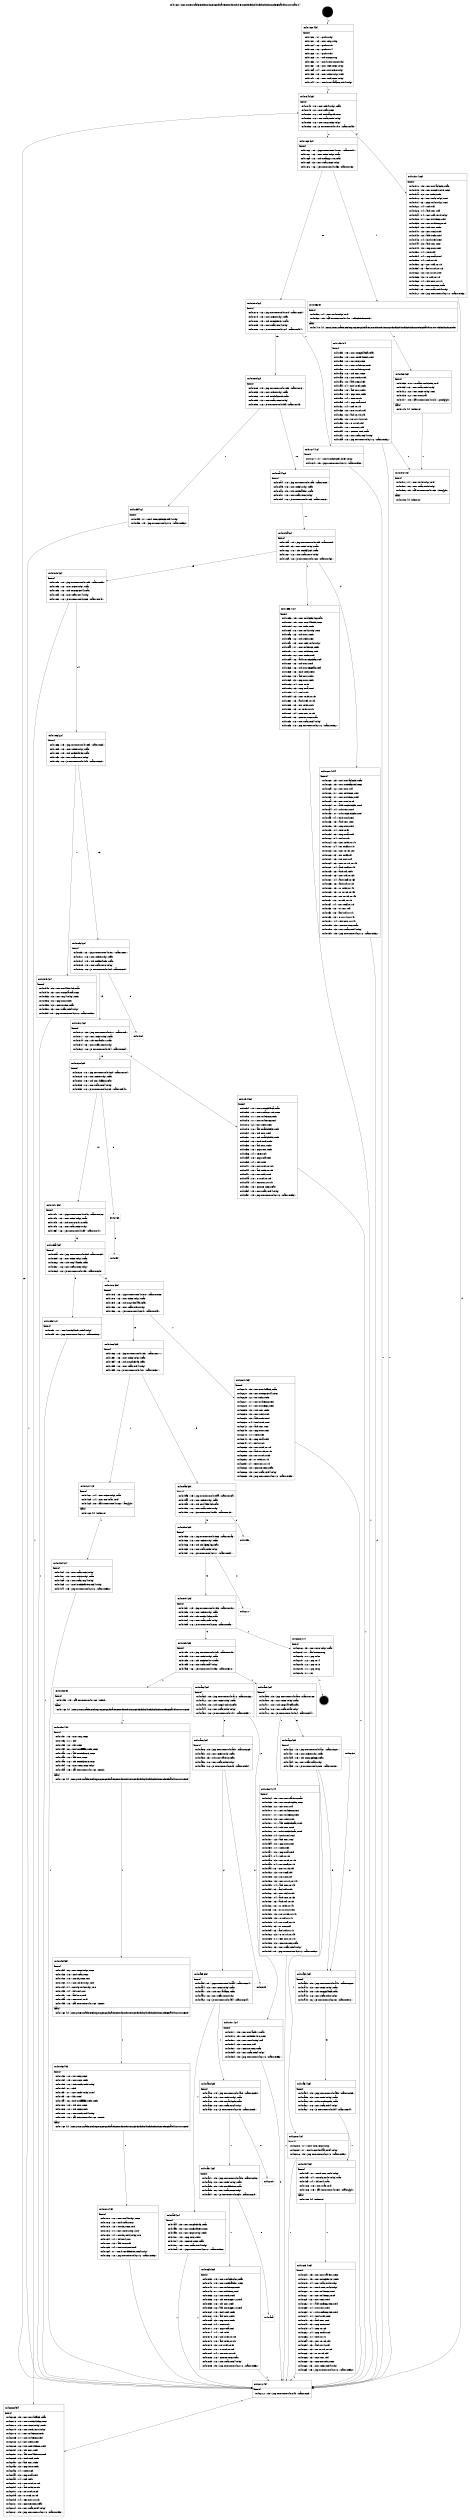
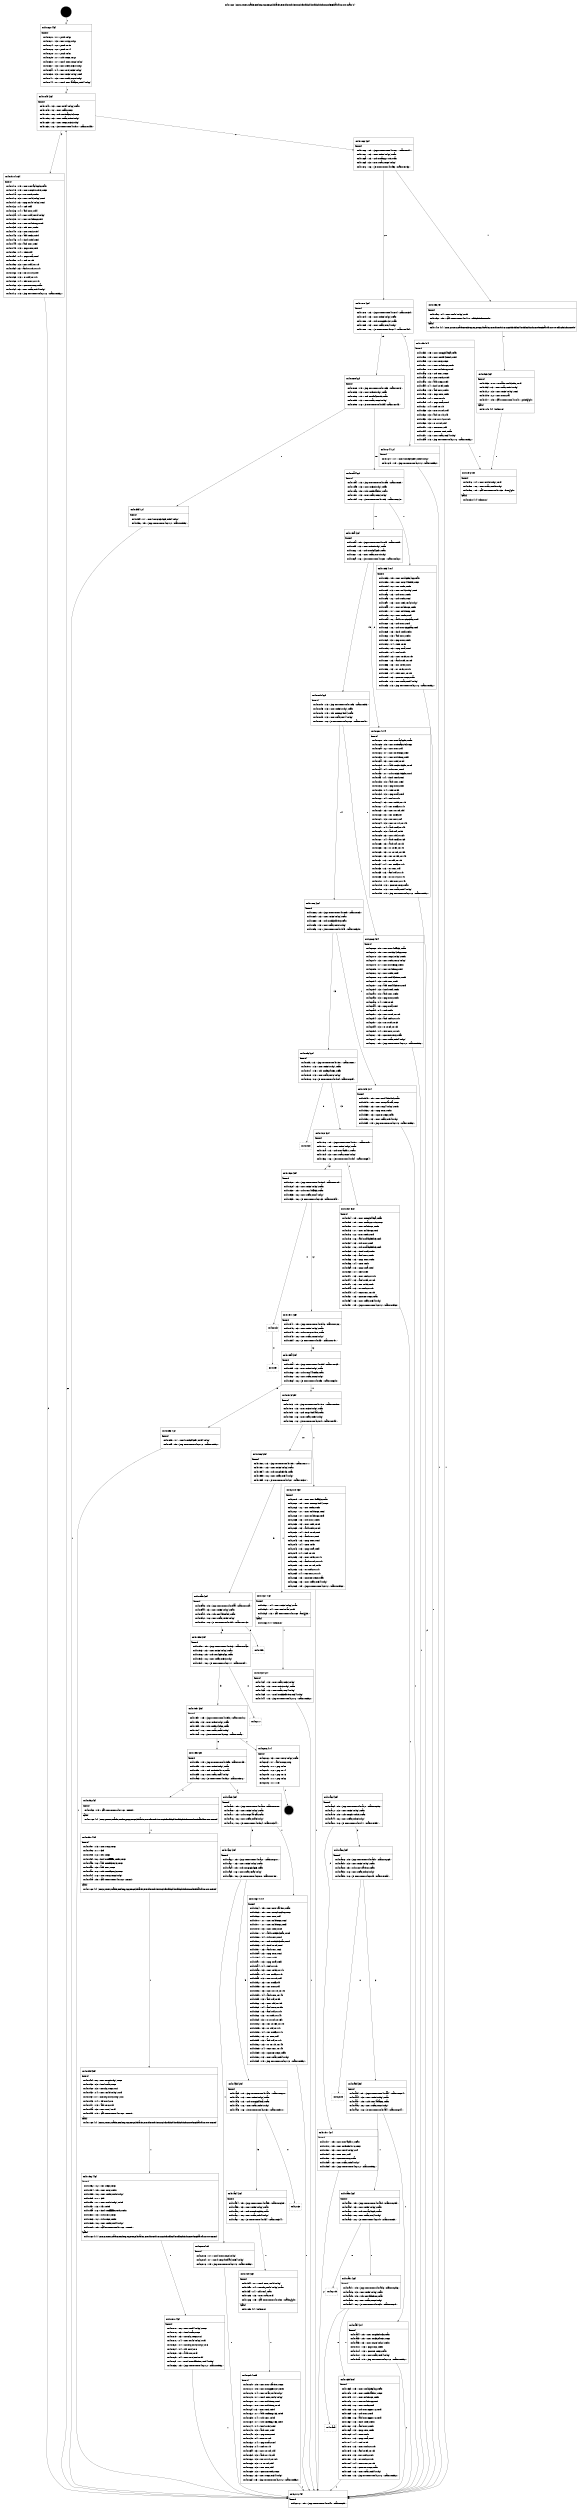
(307, 583) -> (404, 532)
(344, 1864) -> (282, 2157)
(159, 2424) -> (420, 1801)
